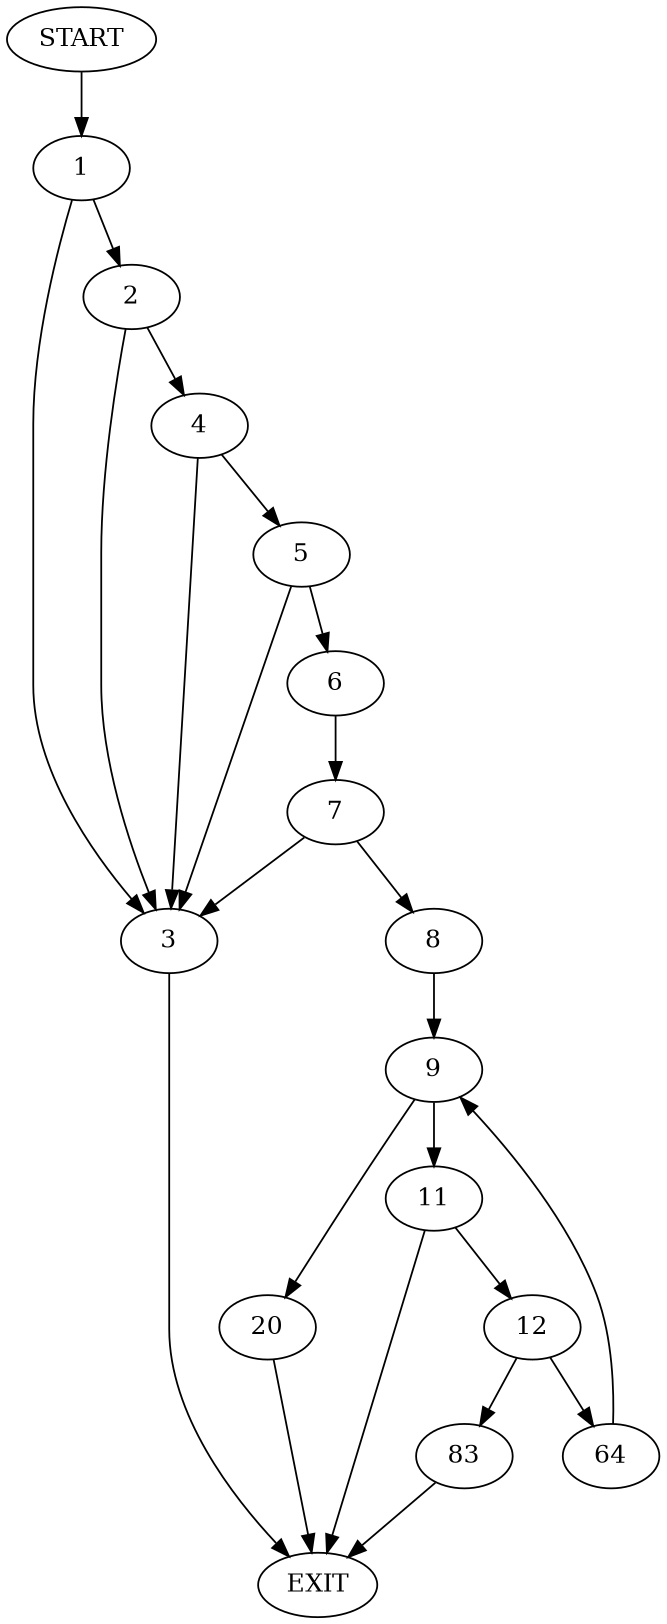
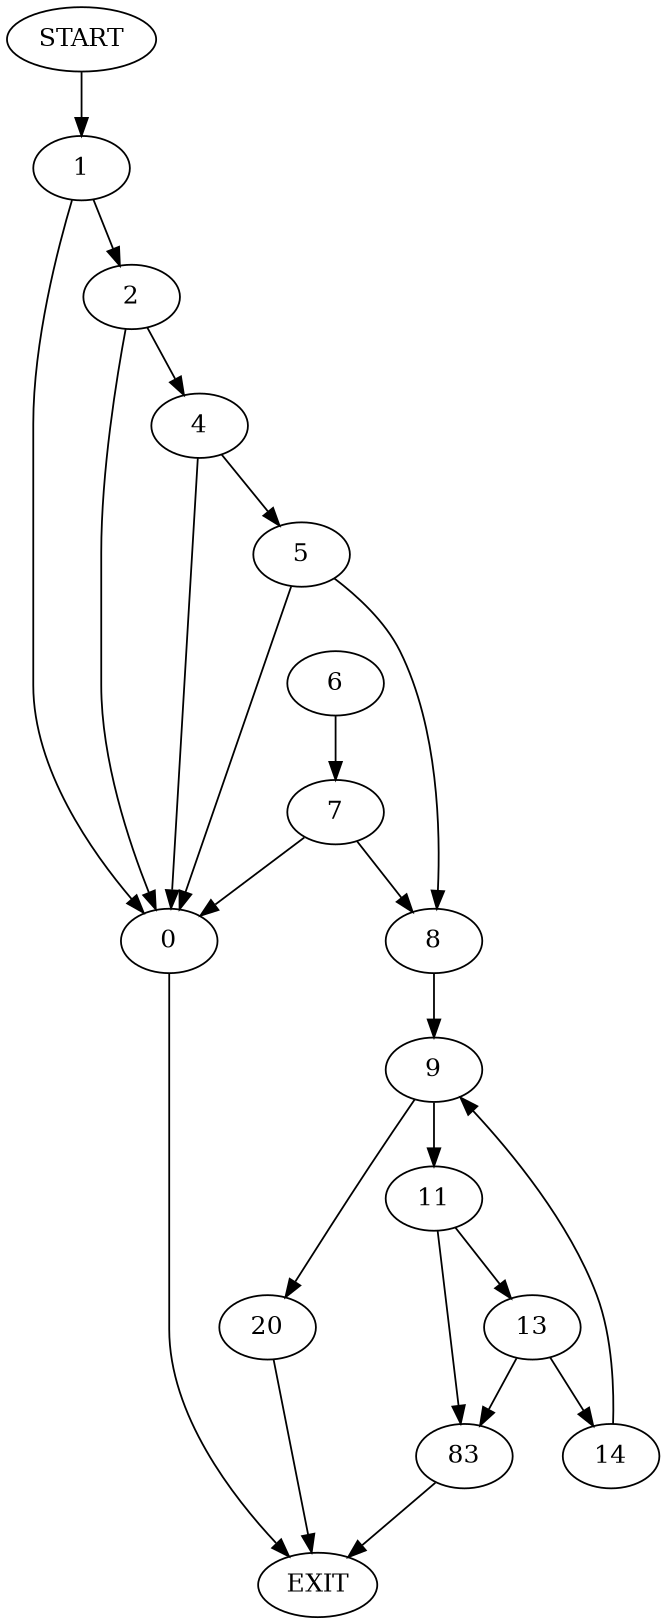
(316, 610) -> (424, 720)
(169, 941) -> (169, 941)
(532, 1327) -> (532, 1327)
(379, 1383) -> (448, 1318)
(611, 1456) -> (611, 1456)
